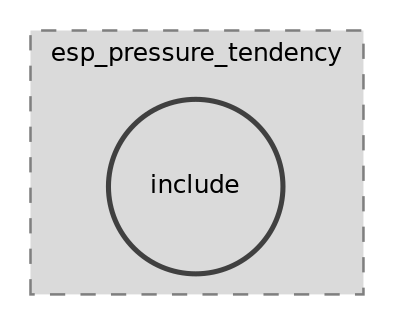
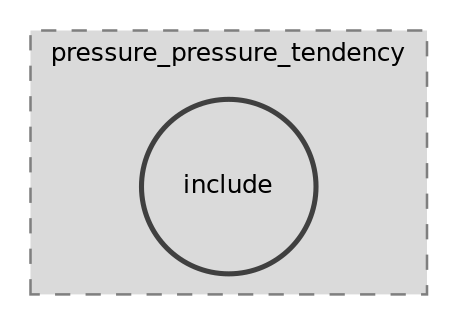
(197, 55) -> (229, 55)
